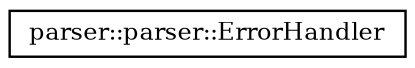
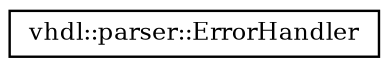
(208, 34) -> (194, 34)
